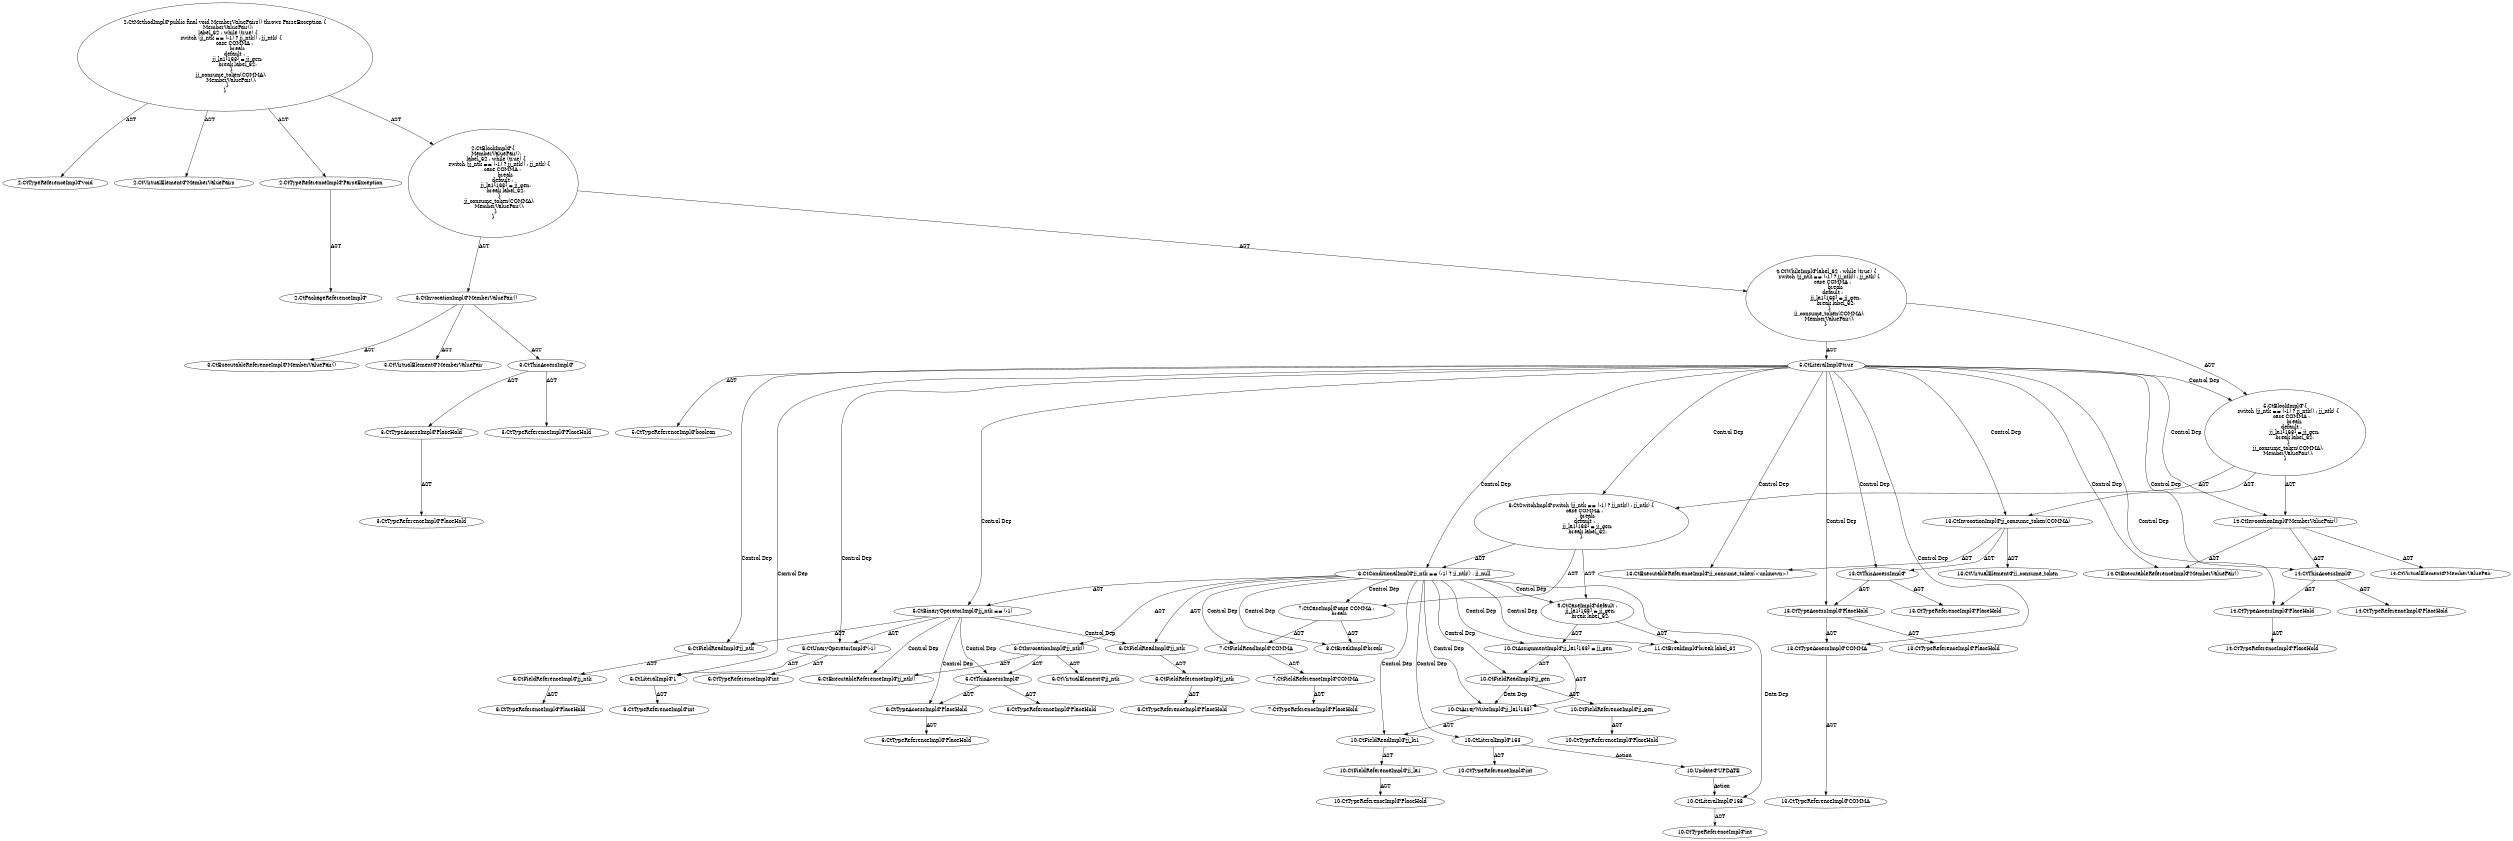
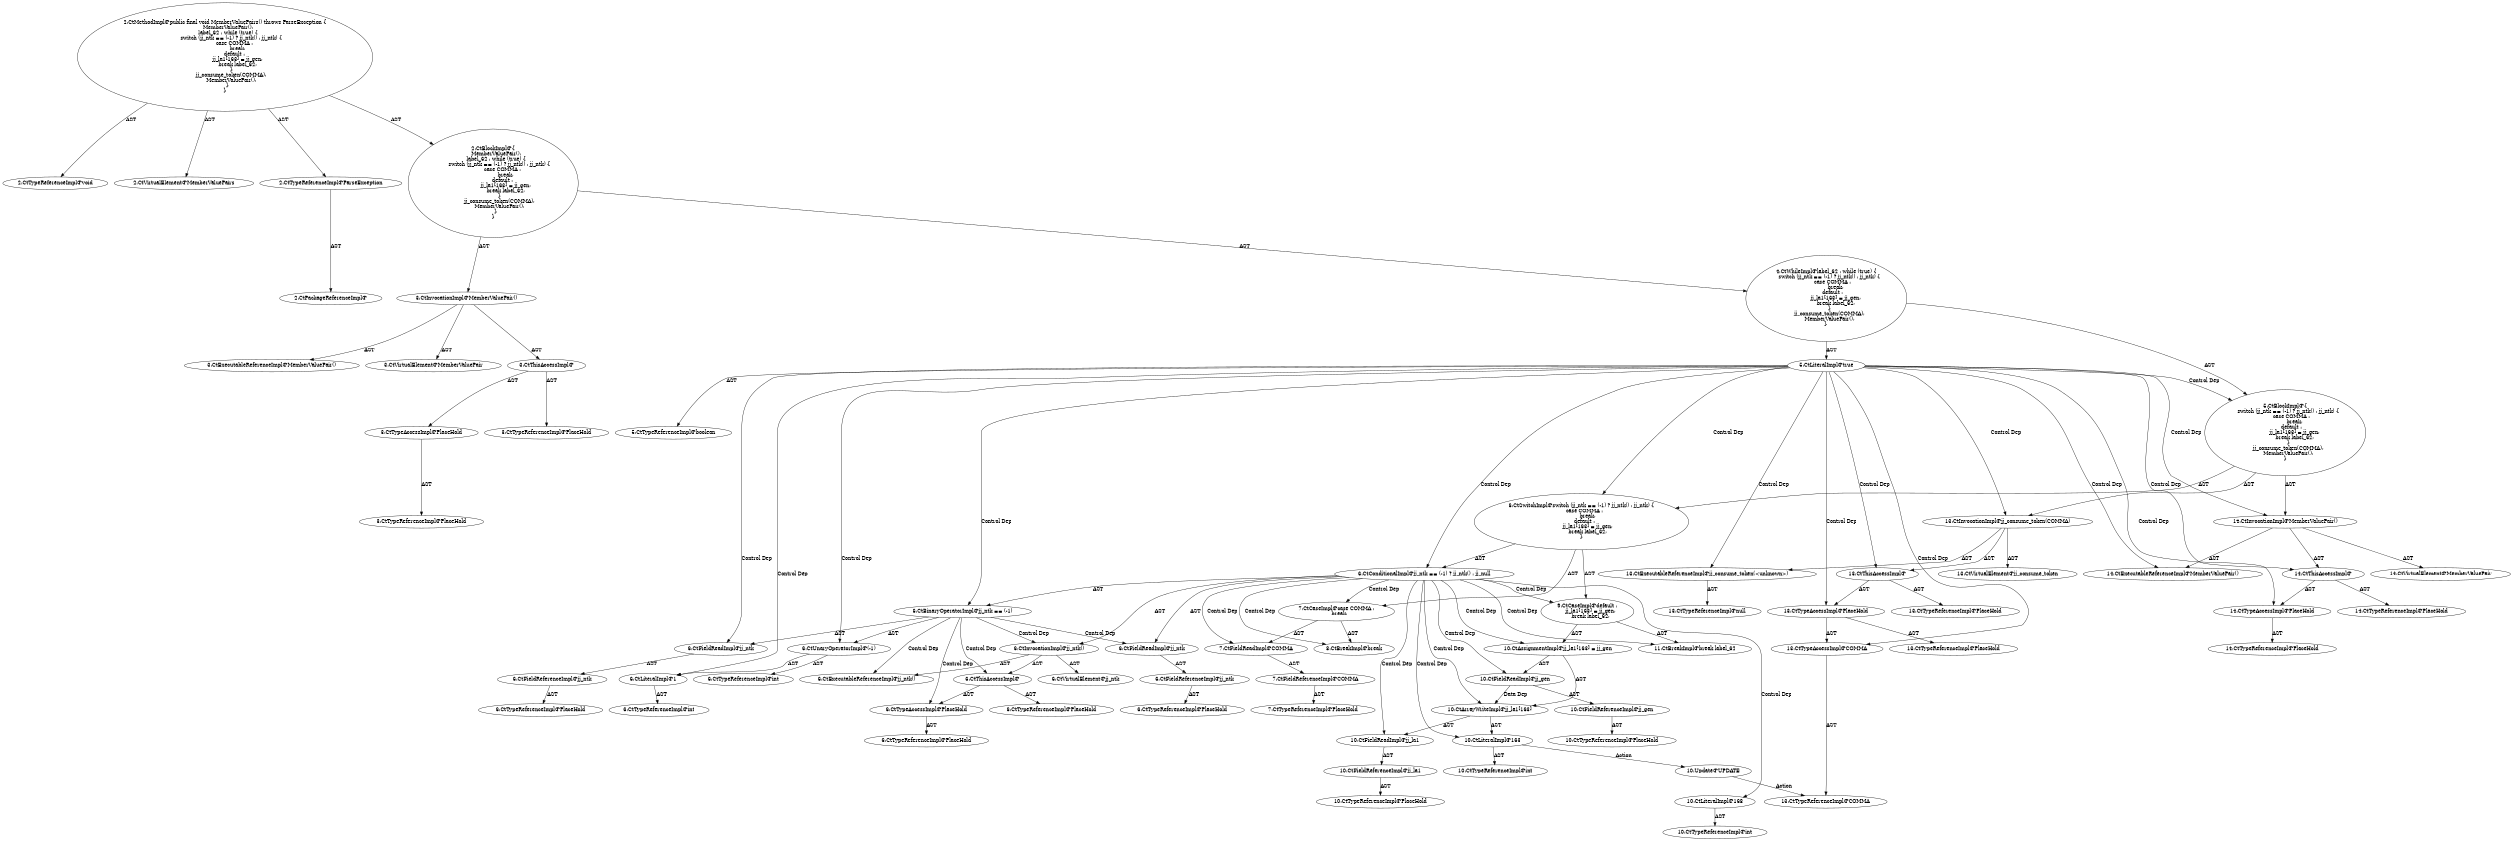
none -> (1707, 611)
none -> (1004, 630)
(1777, 695) -> (1777, 695)
none -> (1491, 724)
(1714, 785) -> (1767, 786)
